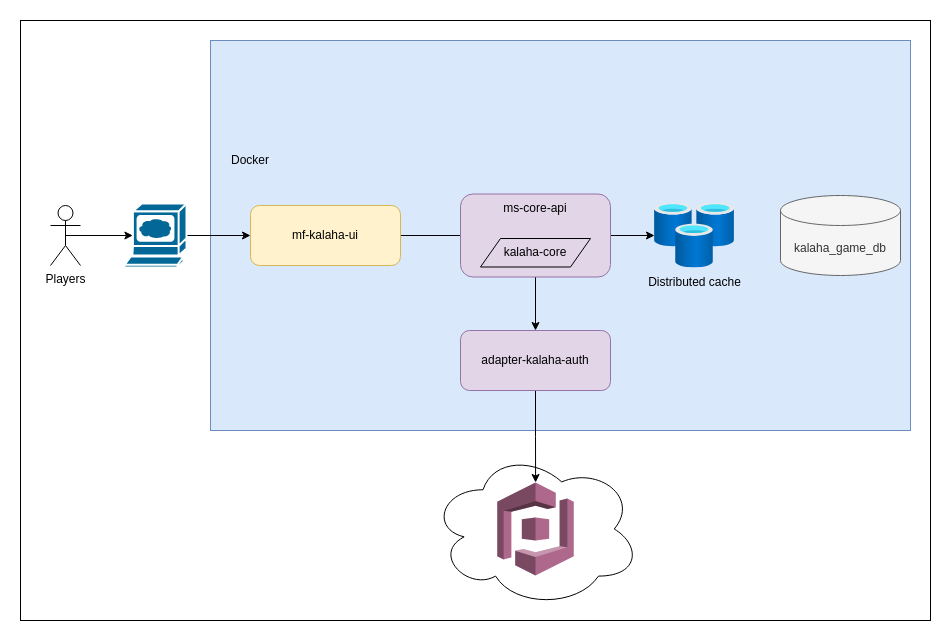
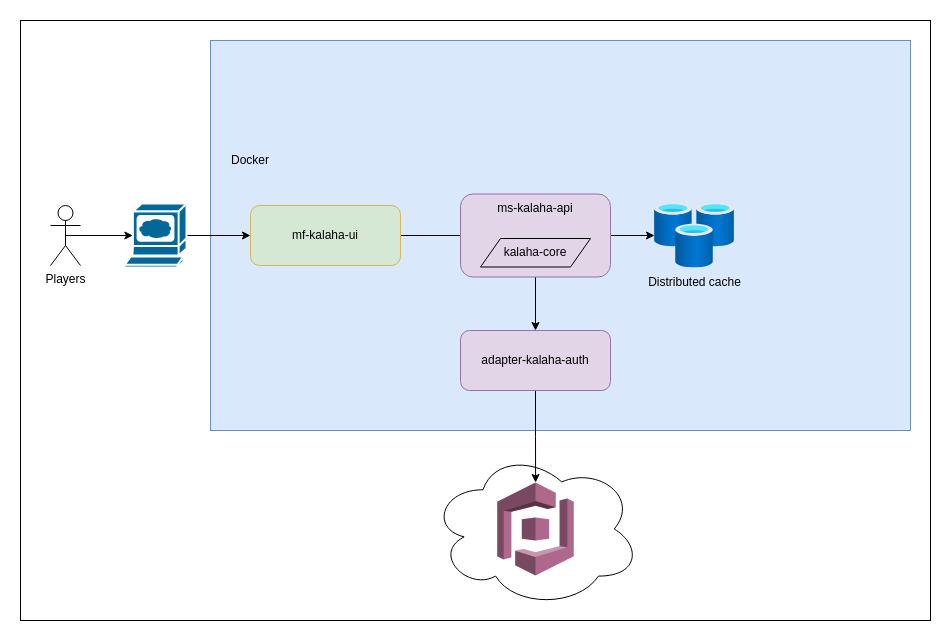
(536, 209) -> (536, 209)
(326, 236) -> (326, 236)
(841, 236) -> none
